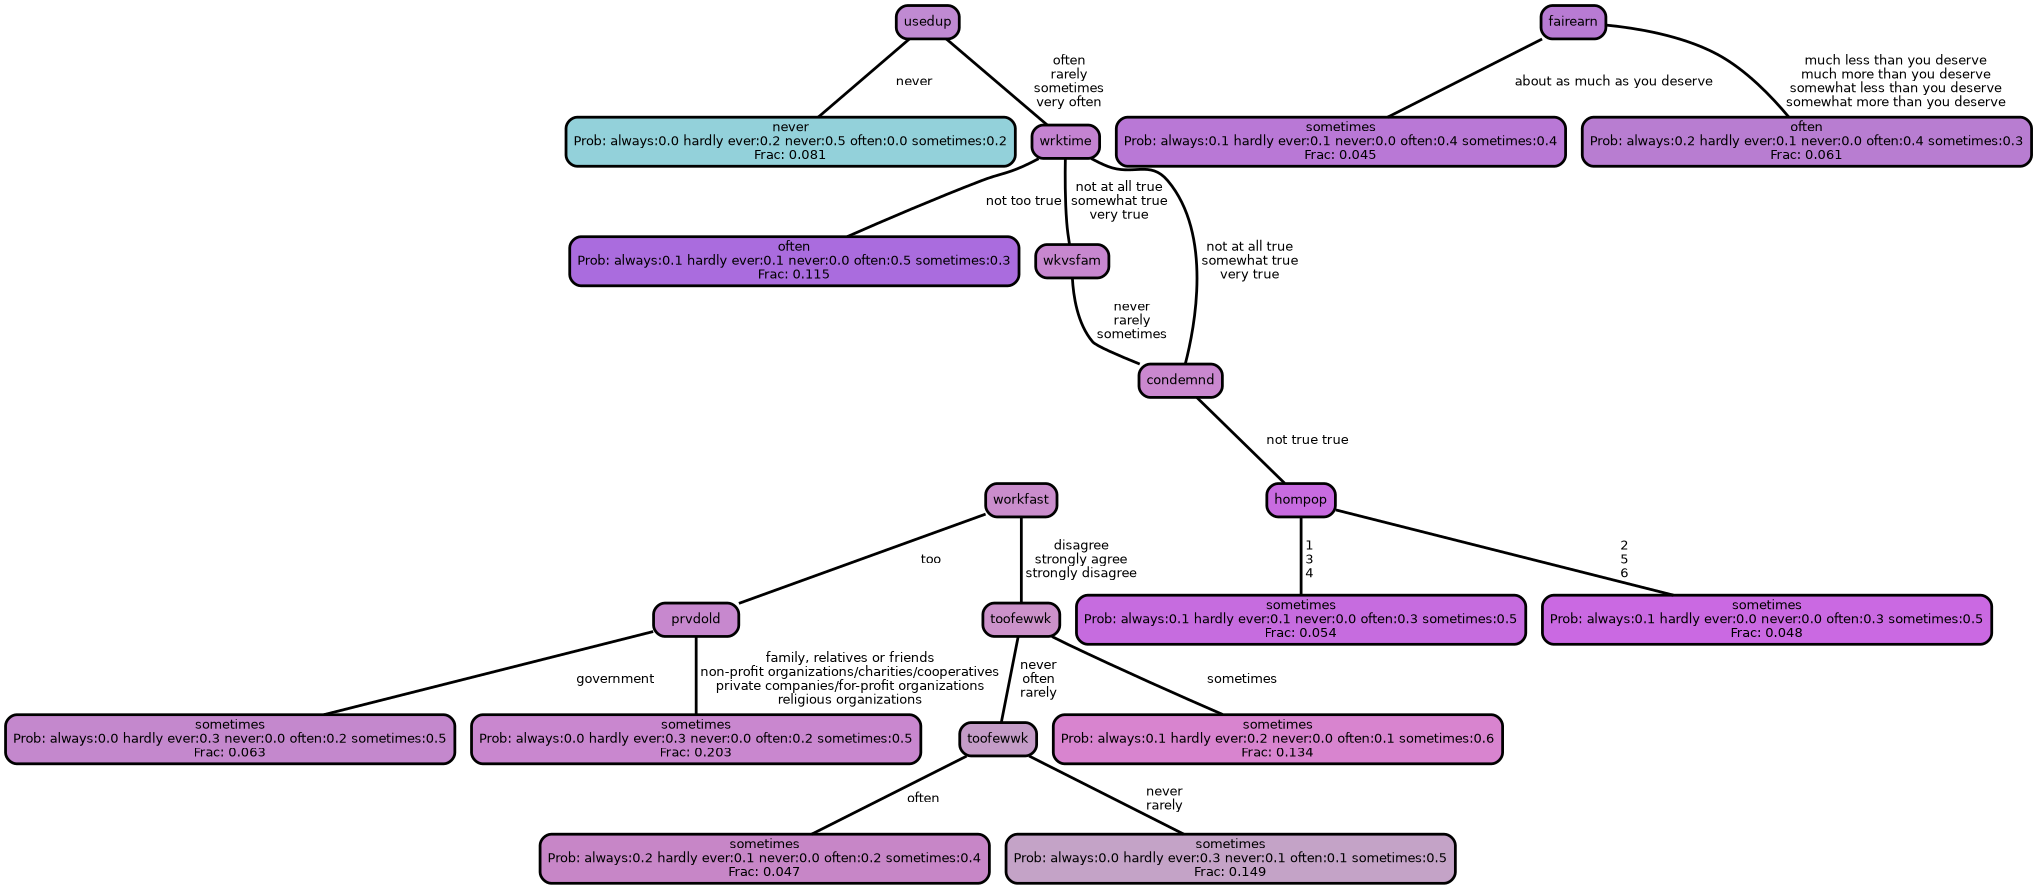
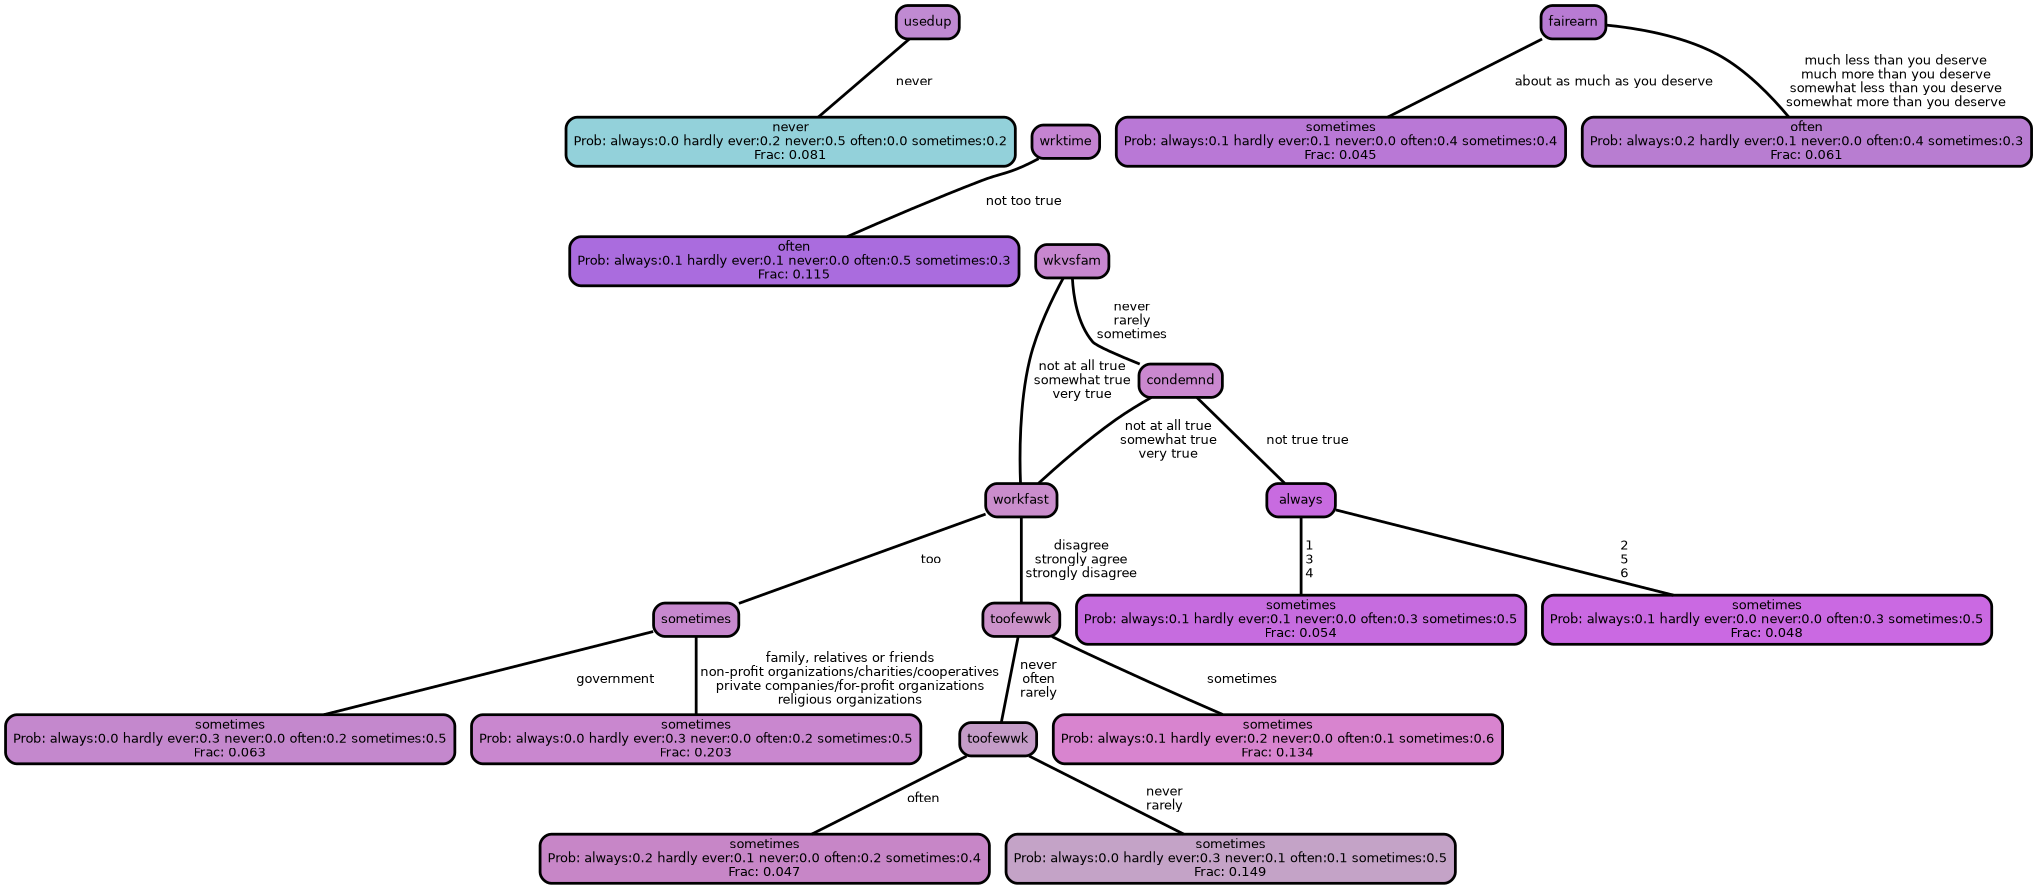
(997, 82) -> none
(1066, 202) -> (1026, 377)
(1191, 229) -> (1092, 437)
(1301, 500) -> (1301, 500)
(696, 620) -> (696, 620)
